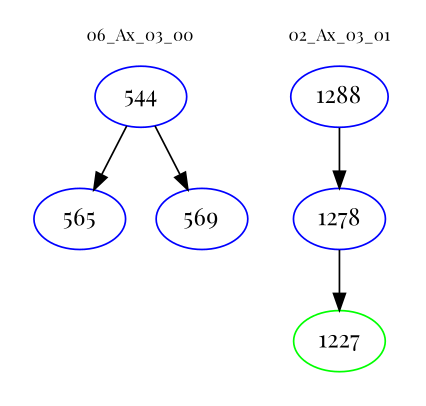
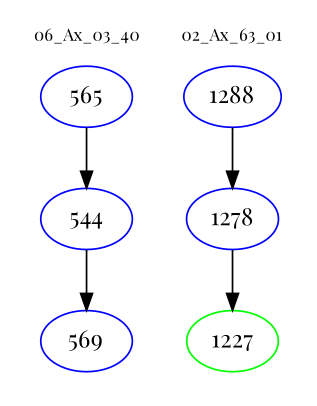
(141, 36) -> (87, 36)
(340, 36) -> (233, 36)
(114, 150) -> (87, 150)
